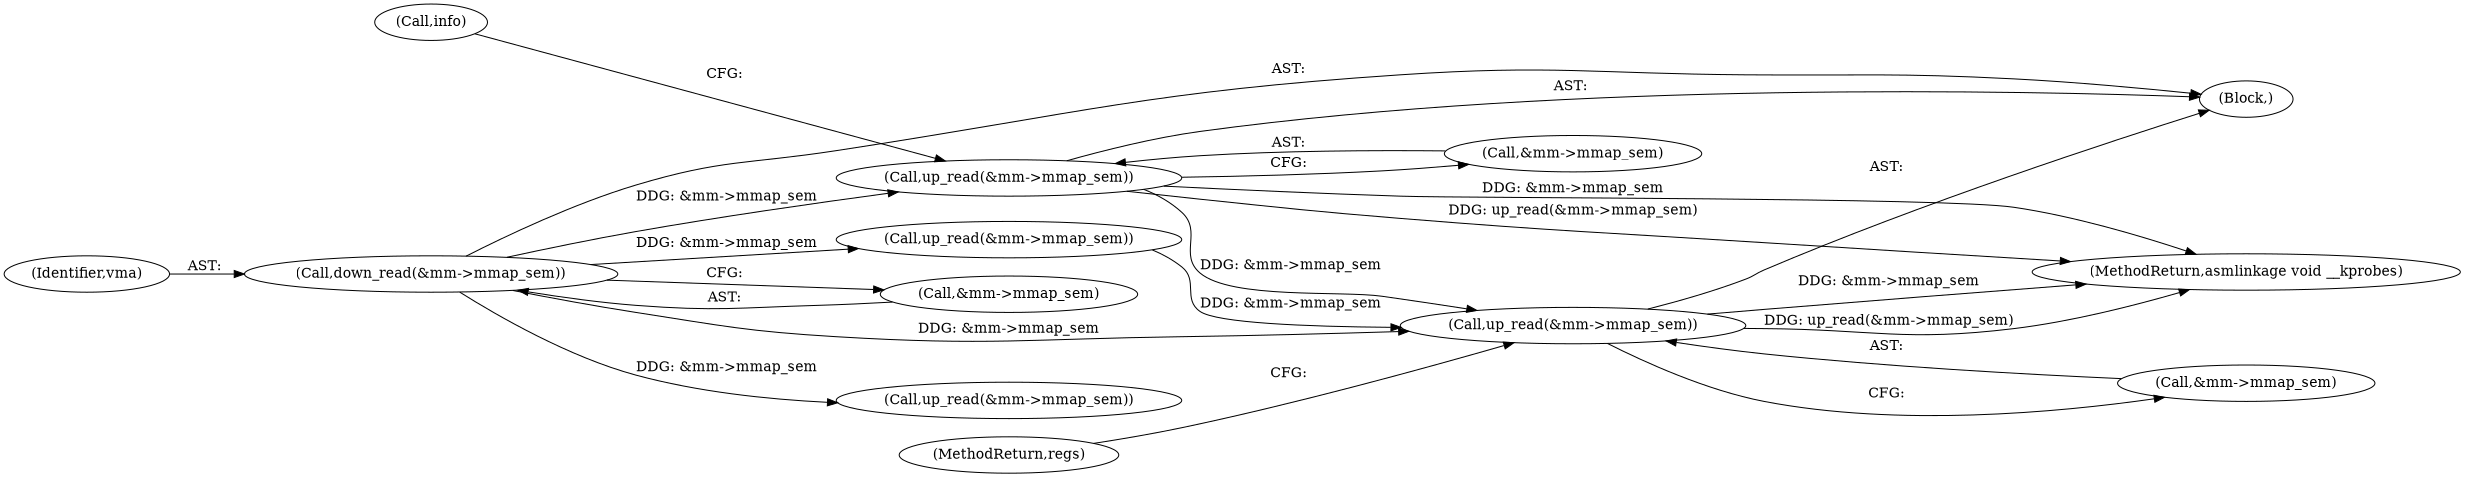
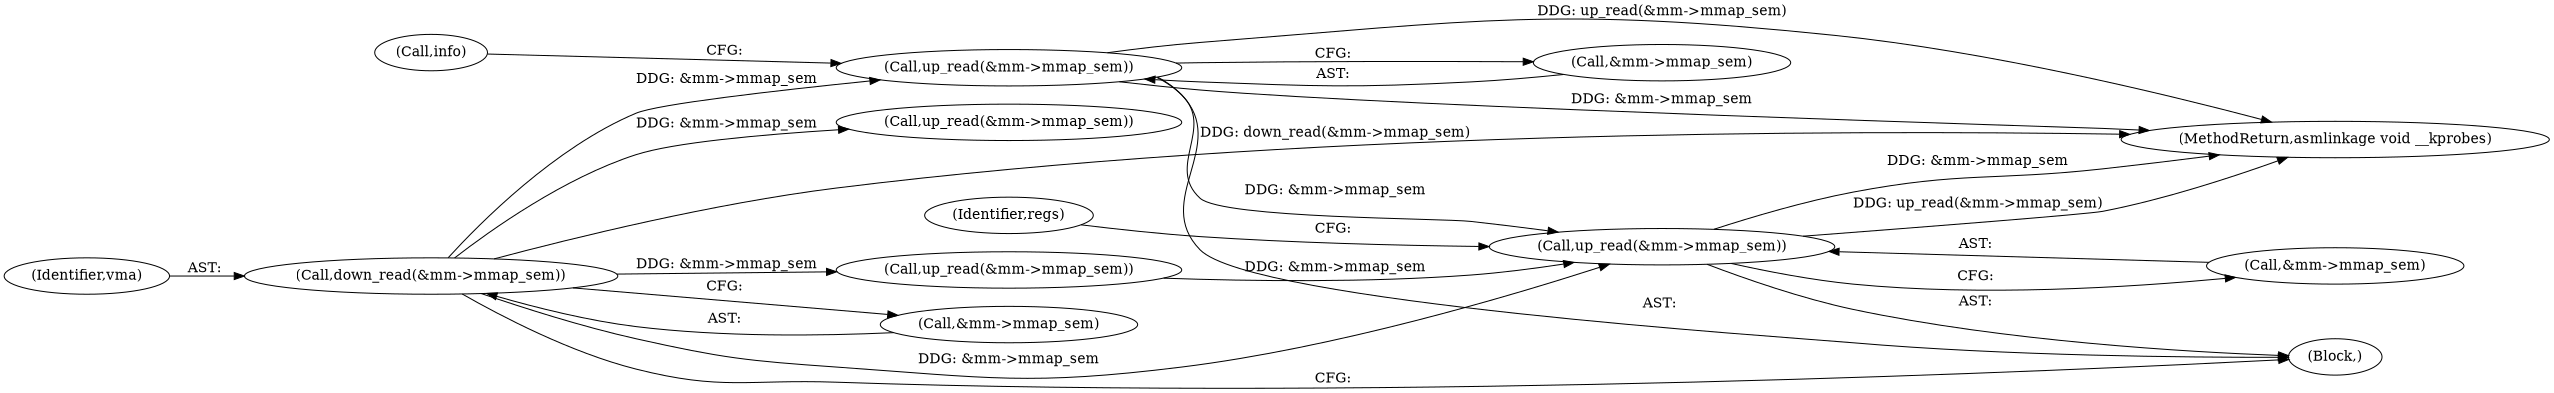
(1291, 69) -> (1335, 379)
none -> (1302, 149)
(1009, 455) -> (1009, 215)
